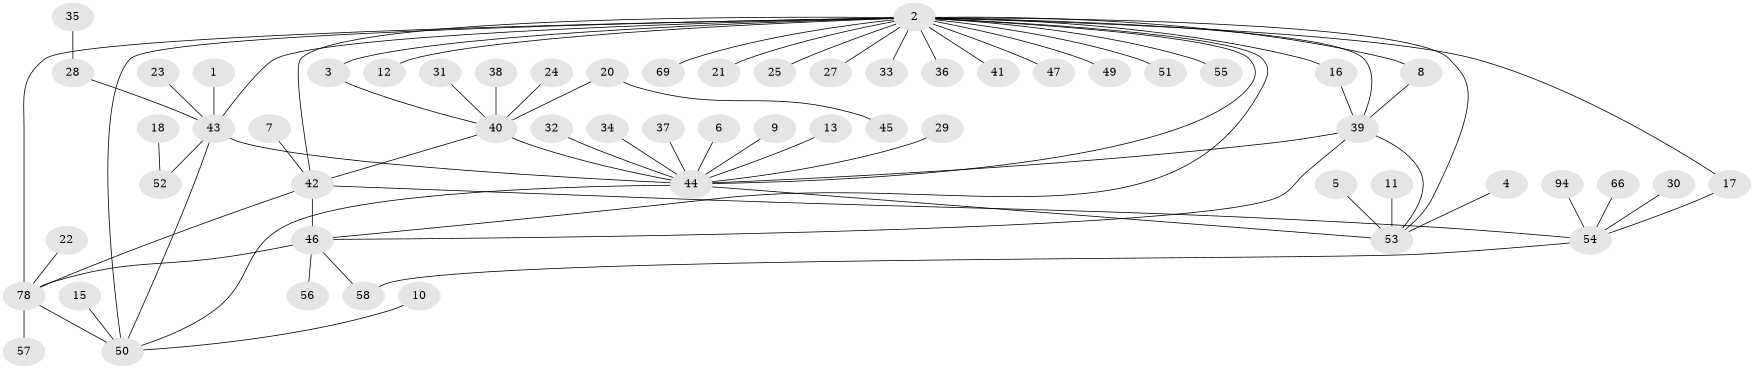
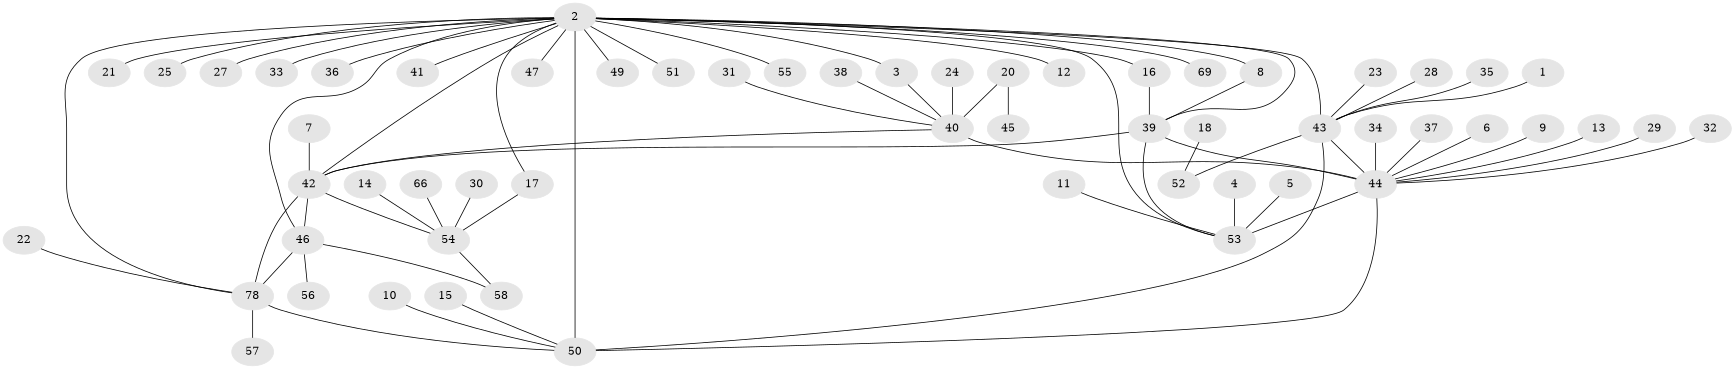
(73, 45) -> (1428, 96)
(1160, 134) -> none
(1562, 184) -> (365, 184)
(851, 231) -> (726, 147)
